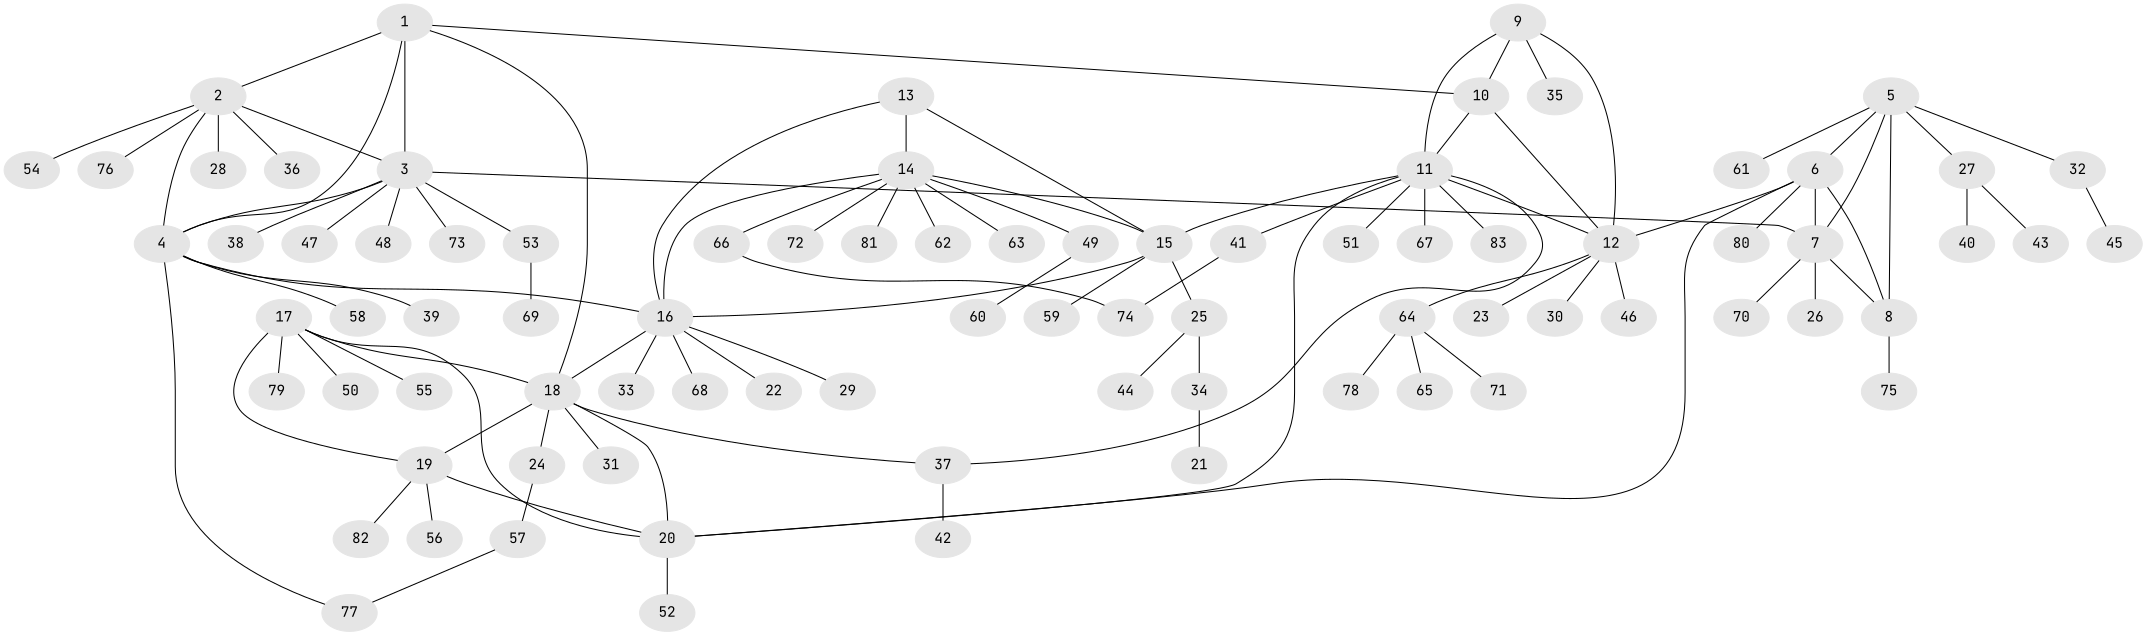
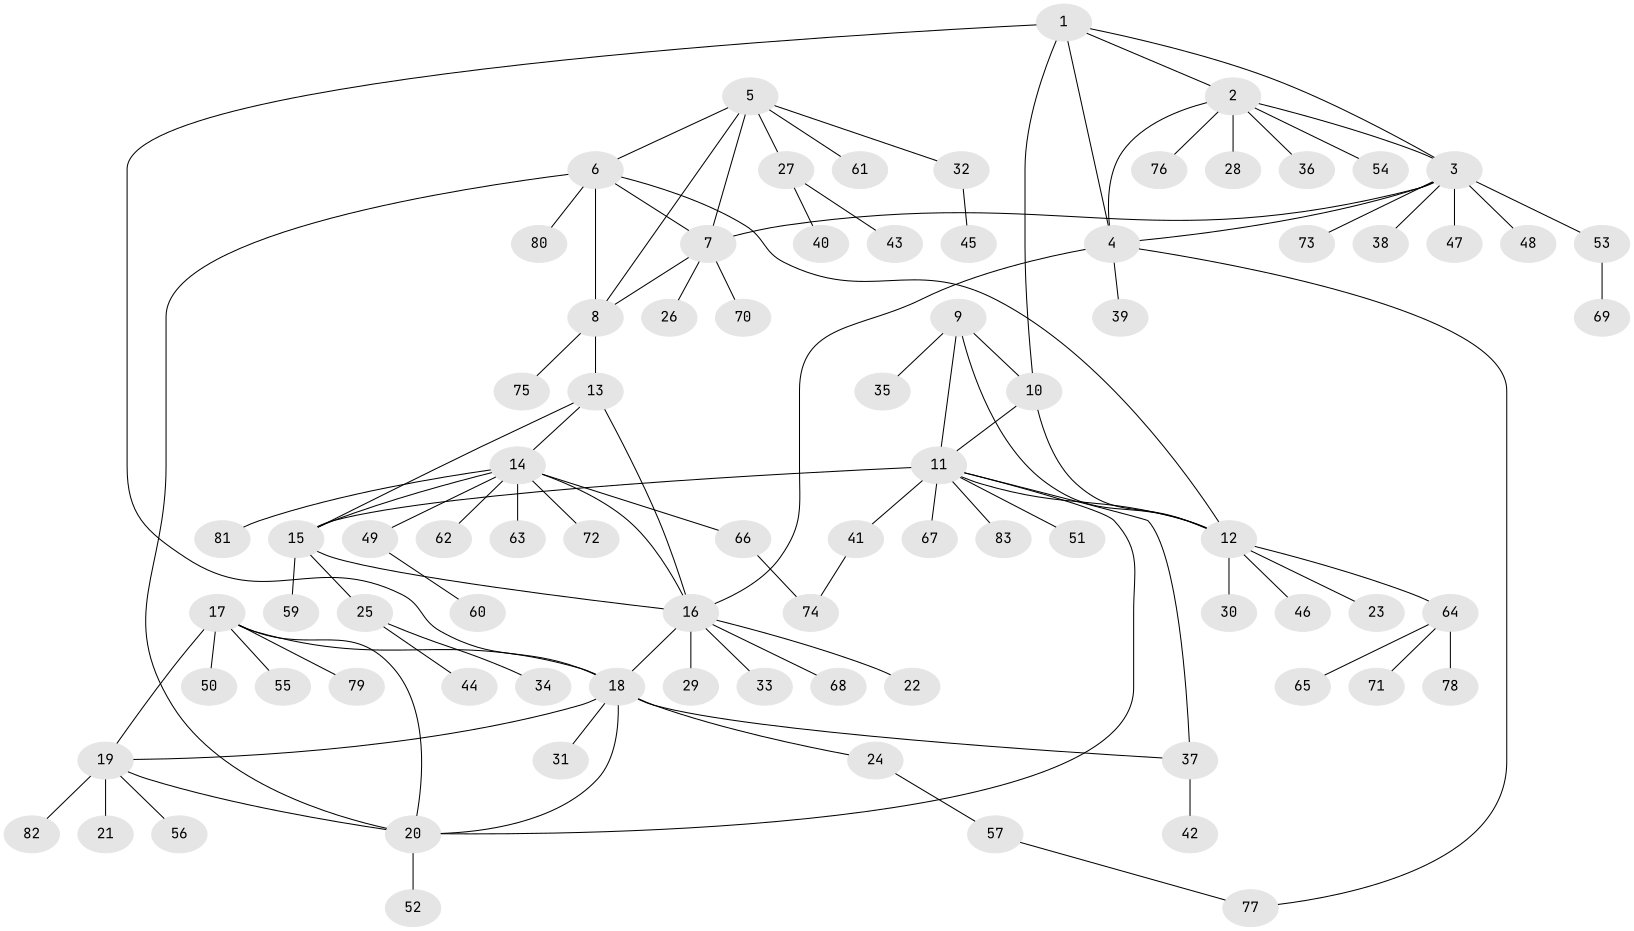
(358, 318) -> none
none -> (596, 355)
(1199, 432) -> (106, 798)
